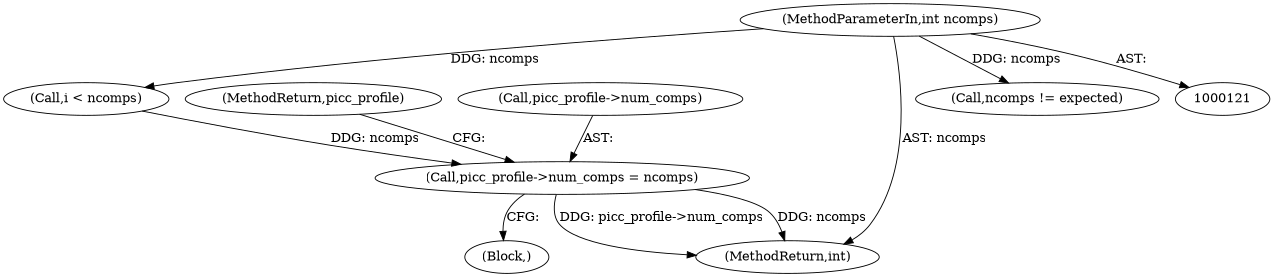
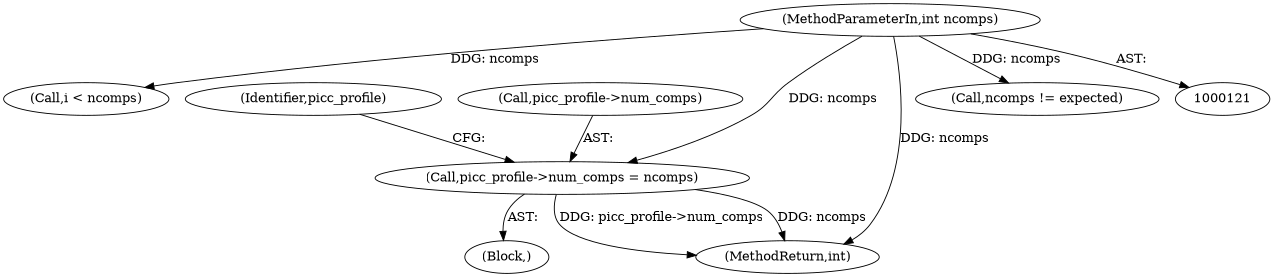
(313, 99) -> (313, 99)
(945, 139) -> (945, 139)
(297, 140) -> (757, 112)
(525, 218) -> (525, 218)
